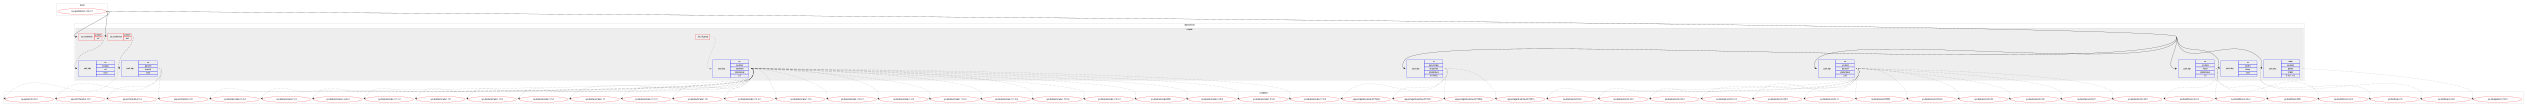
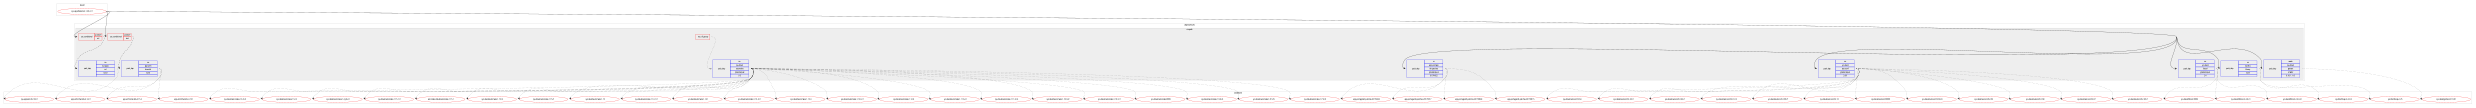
(441, 99) -> (441, 99)
(2344, 99) -> none
